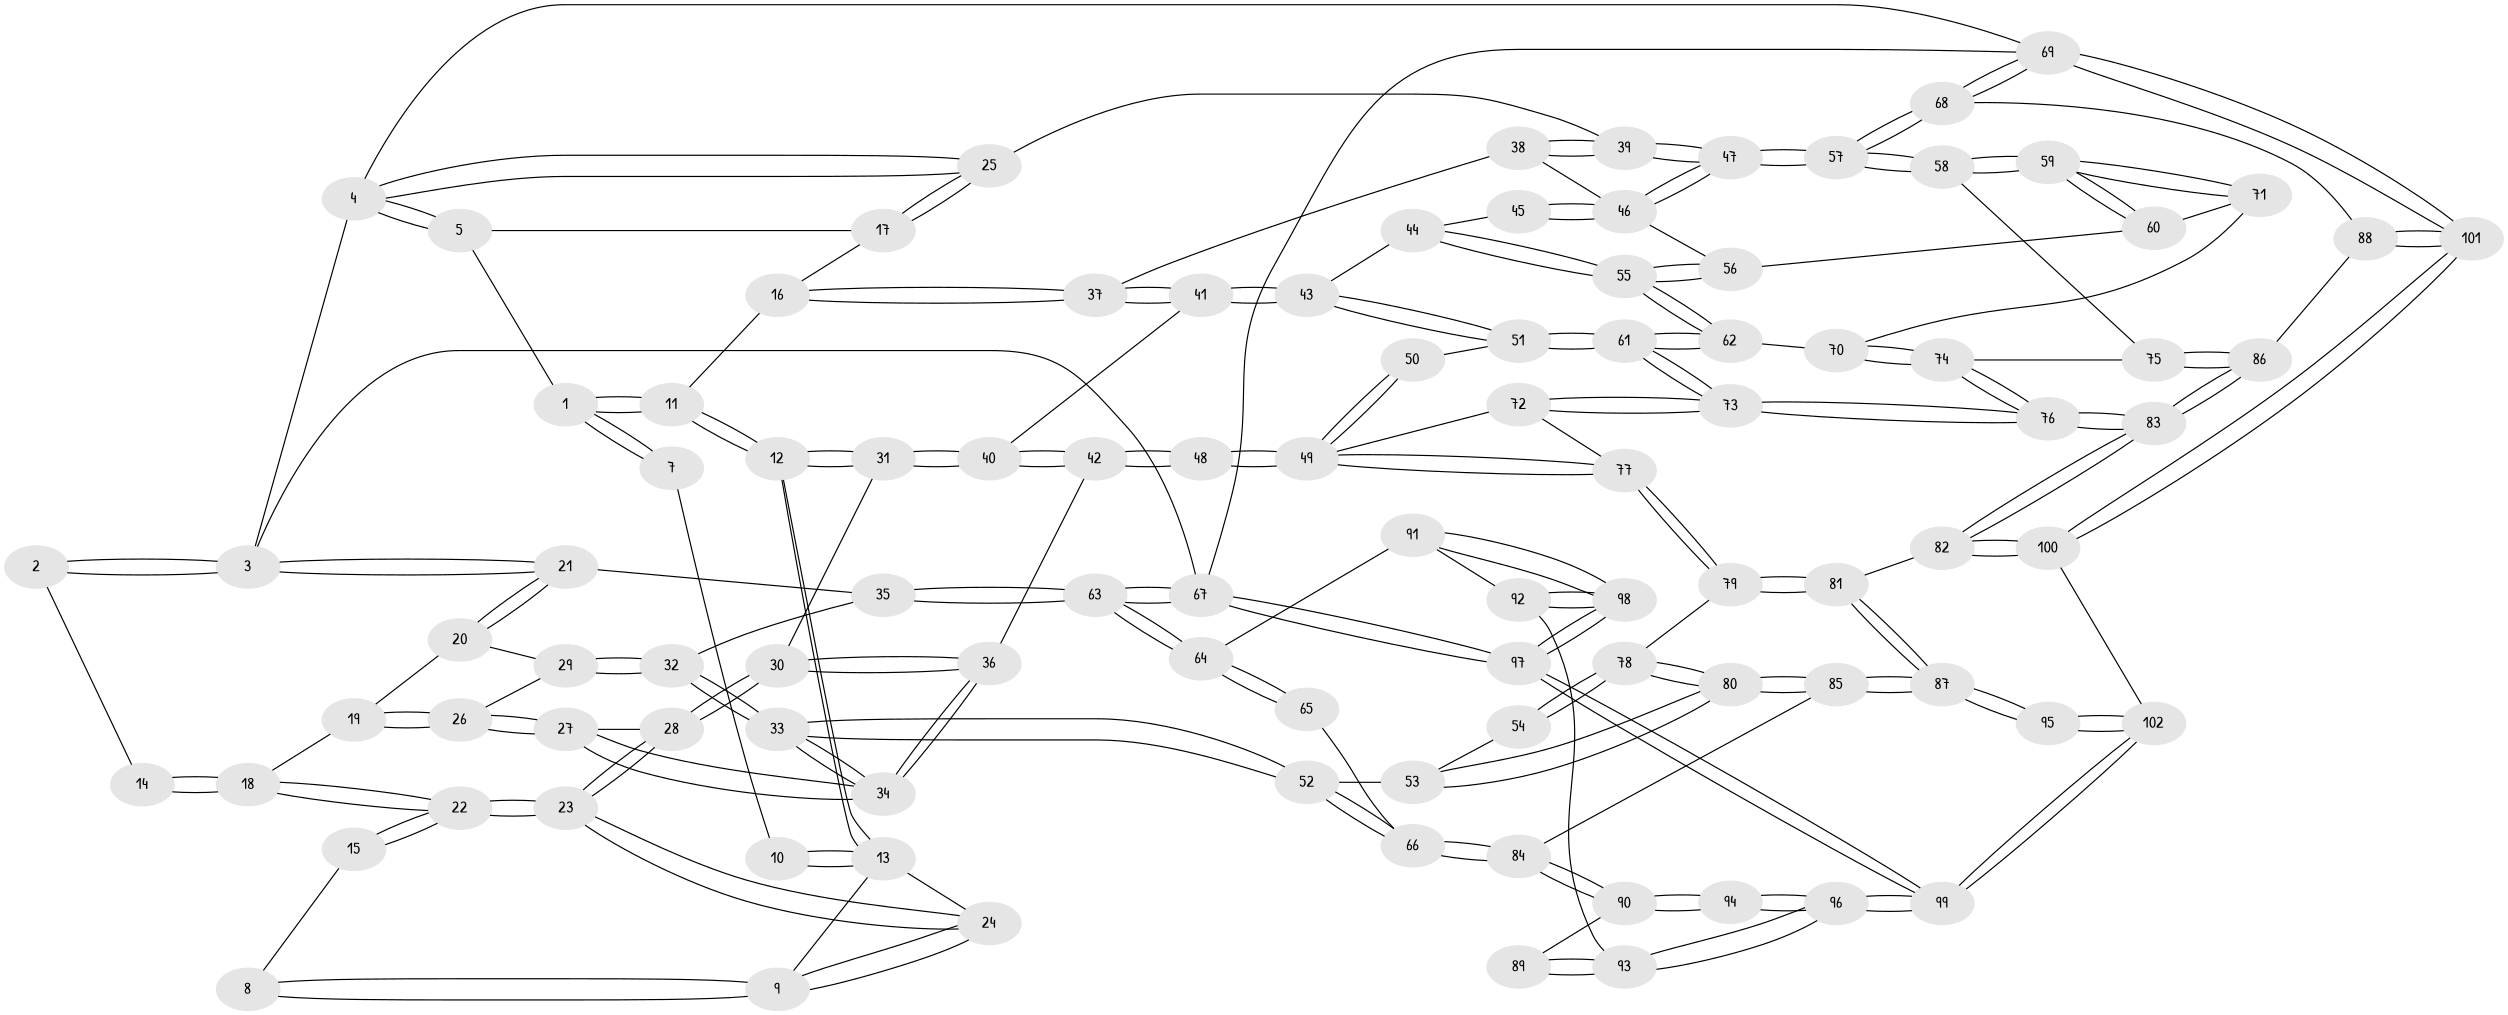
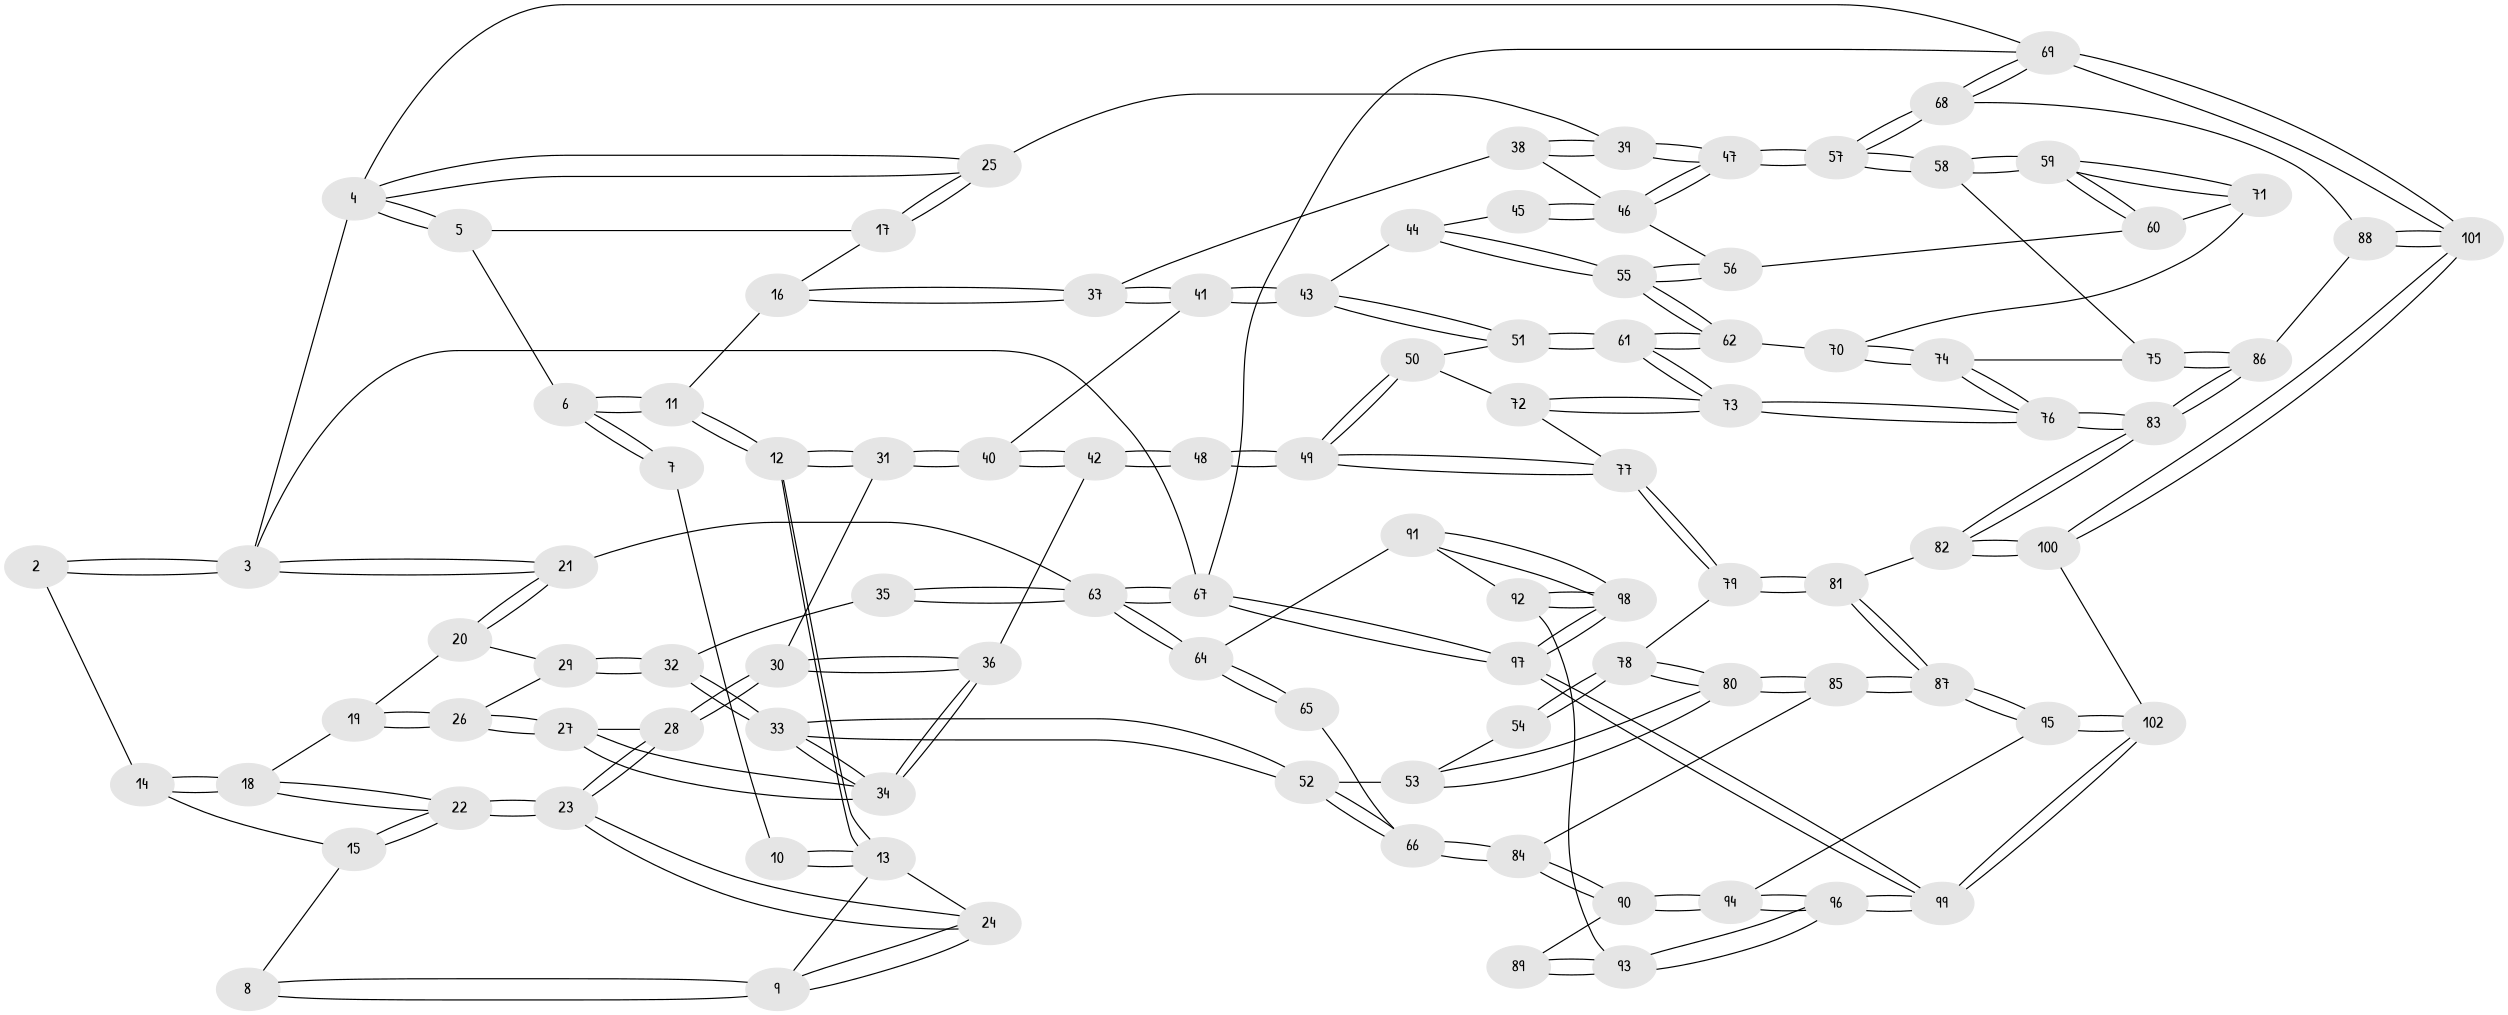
(566, 405) -> (566, 405)
(1413, 432) -> (1466, 382)
(725, 581) -> (836, 522)
none -> (1889, 813)
none -> (244, 825)
